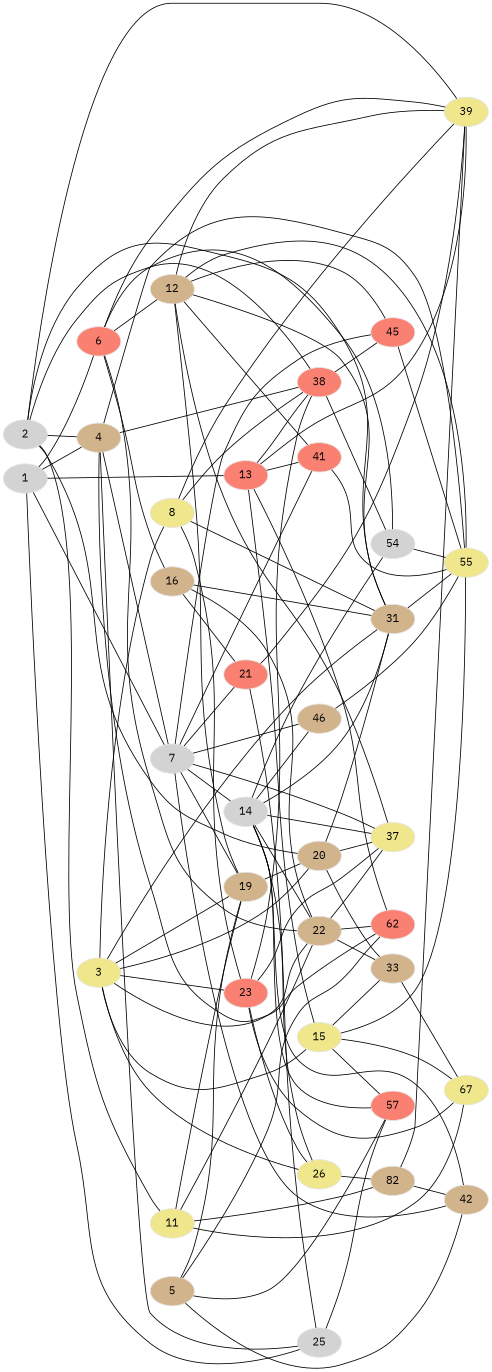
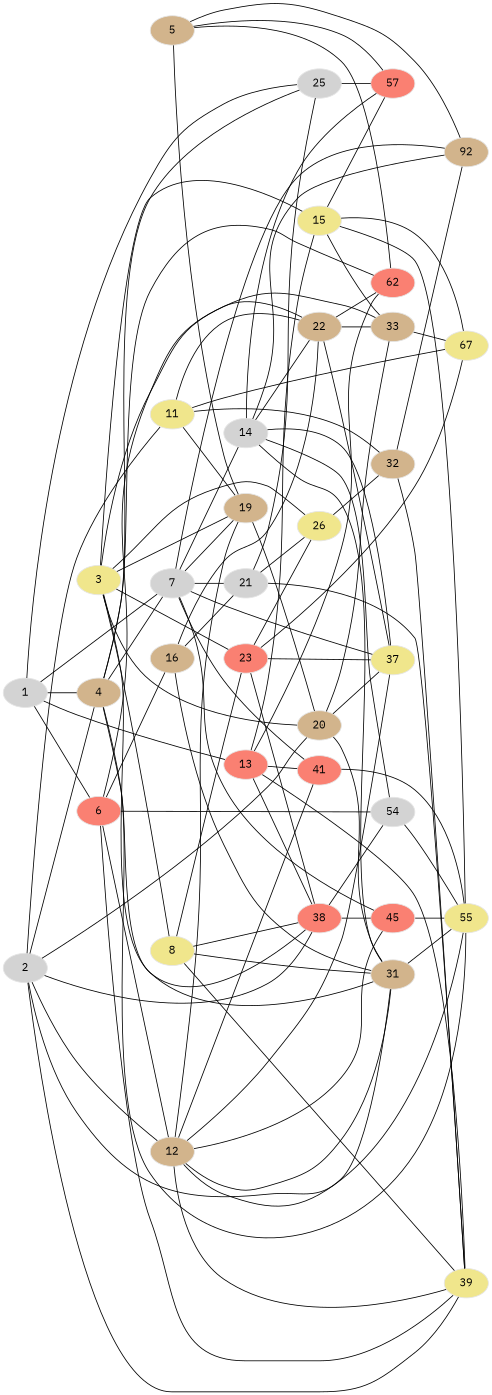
(246, 675) -> (246, 583)
(132, 699) -> (126, 610)
(319, 719) -> none
(283, 993) -> (287, 551)
none -> (83, 1070)
(393, 1181) -> (393, 464)
(466, 1200) -> (466, 152)
